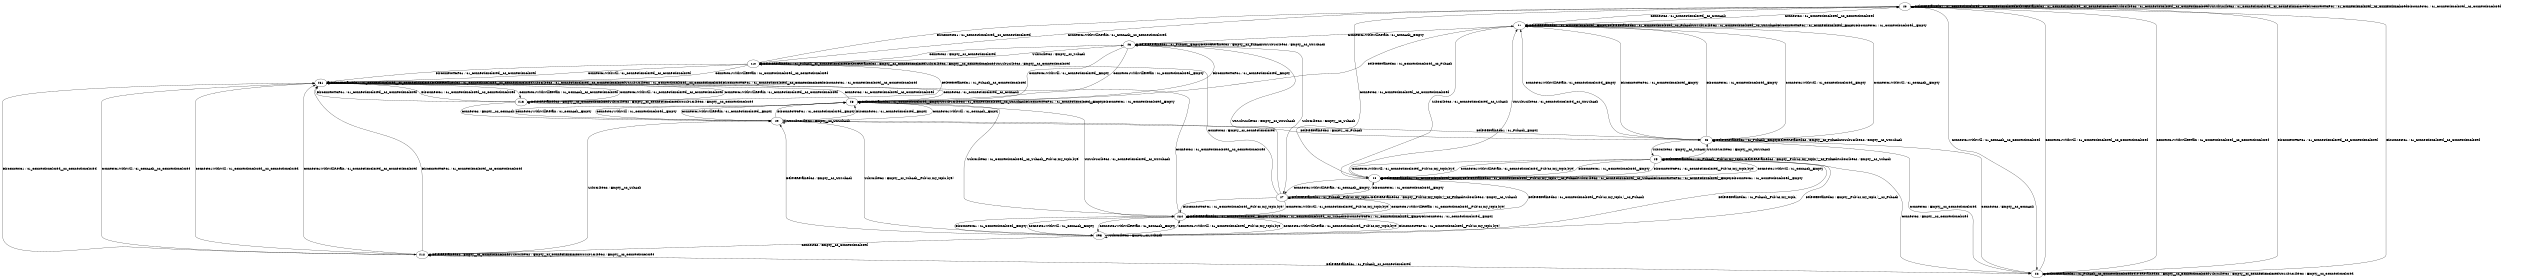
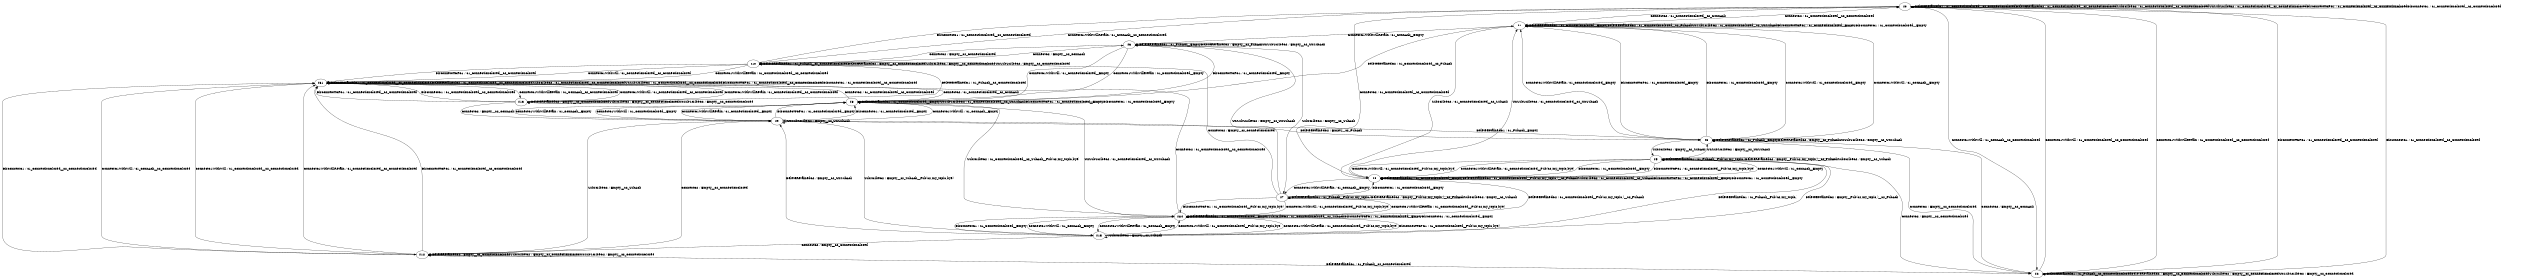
(1059, 54) -> (1059, 54)
(1099, 236) -> (1099, 236)
none -> (652, 243)
